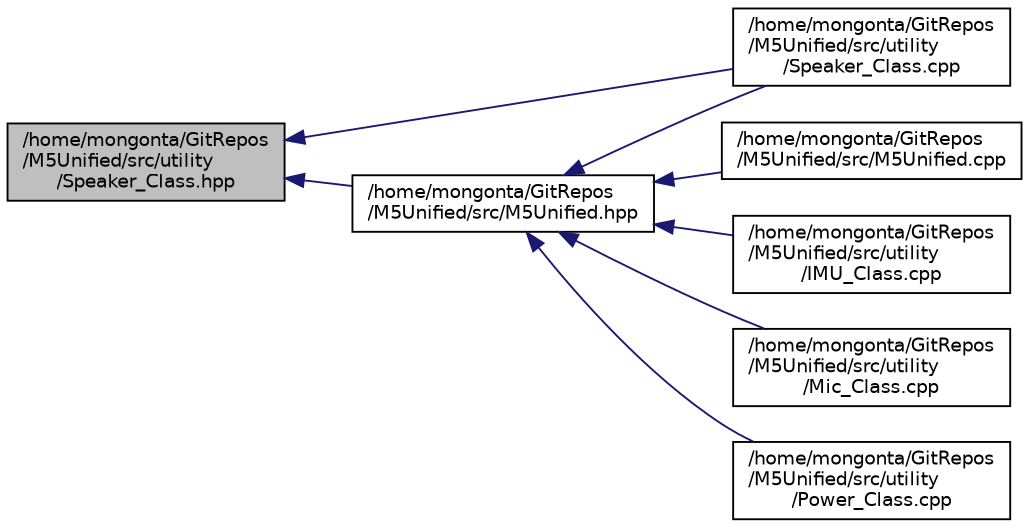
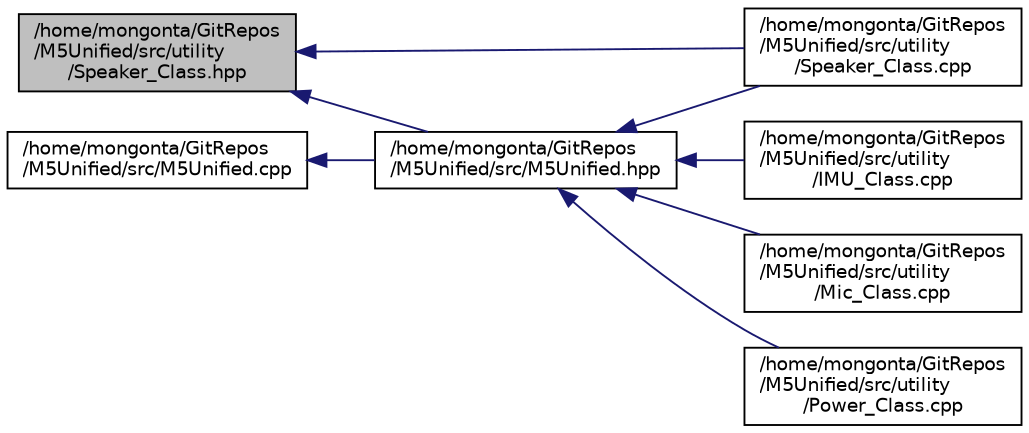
(698, 176) -> (351, 160)
